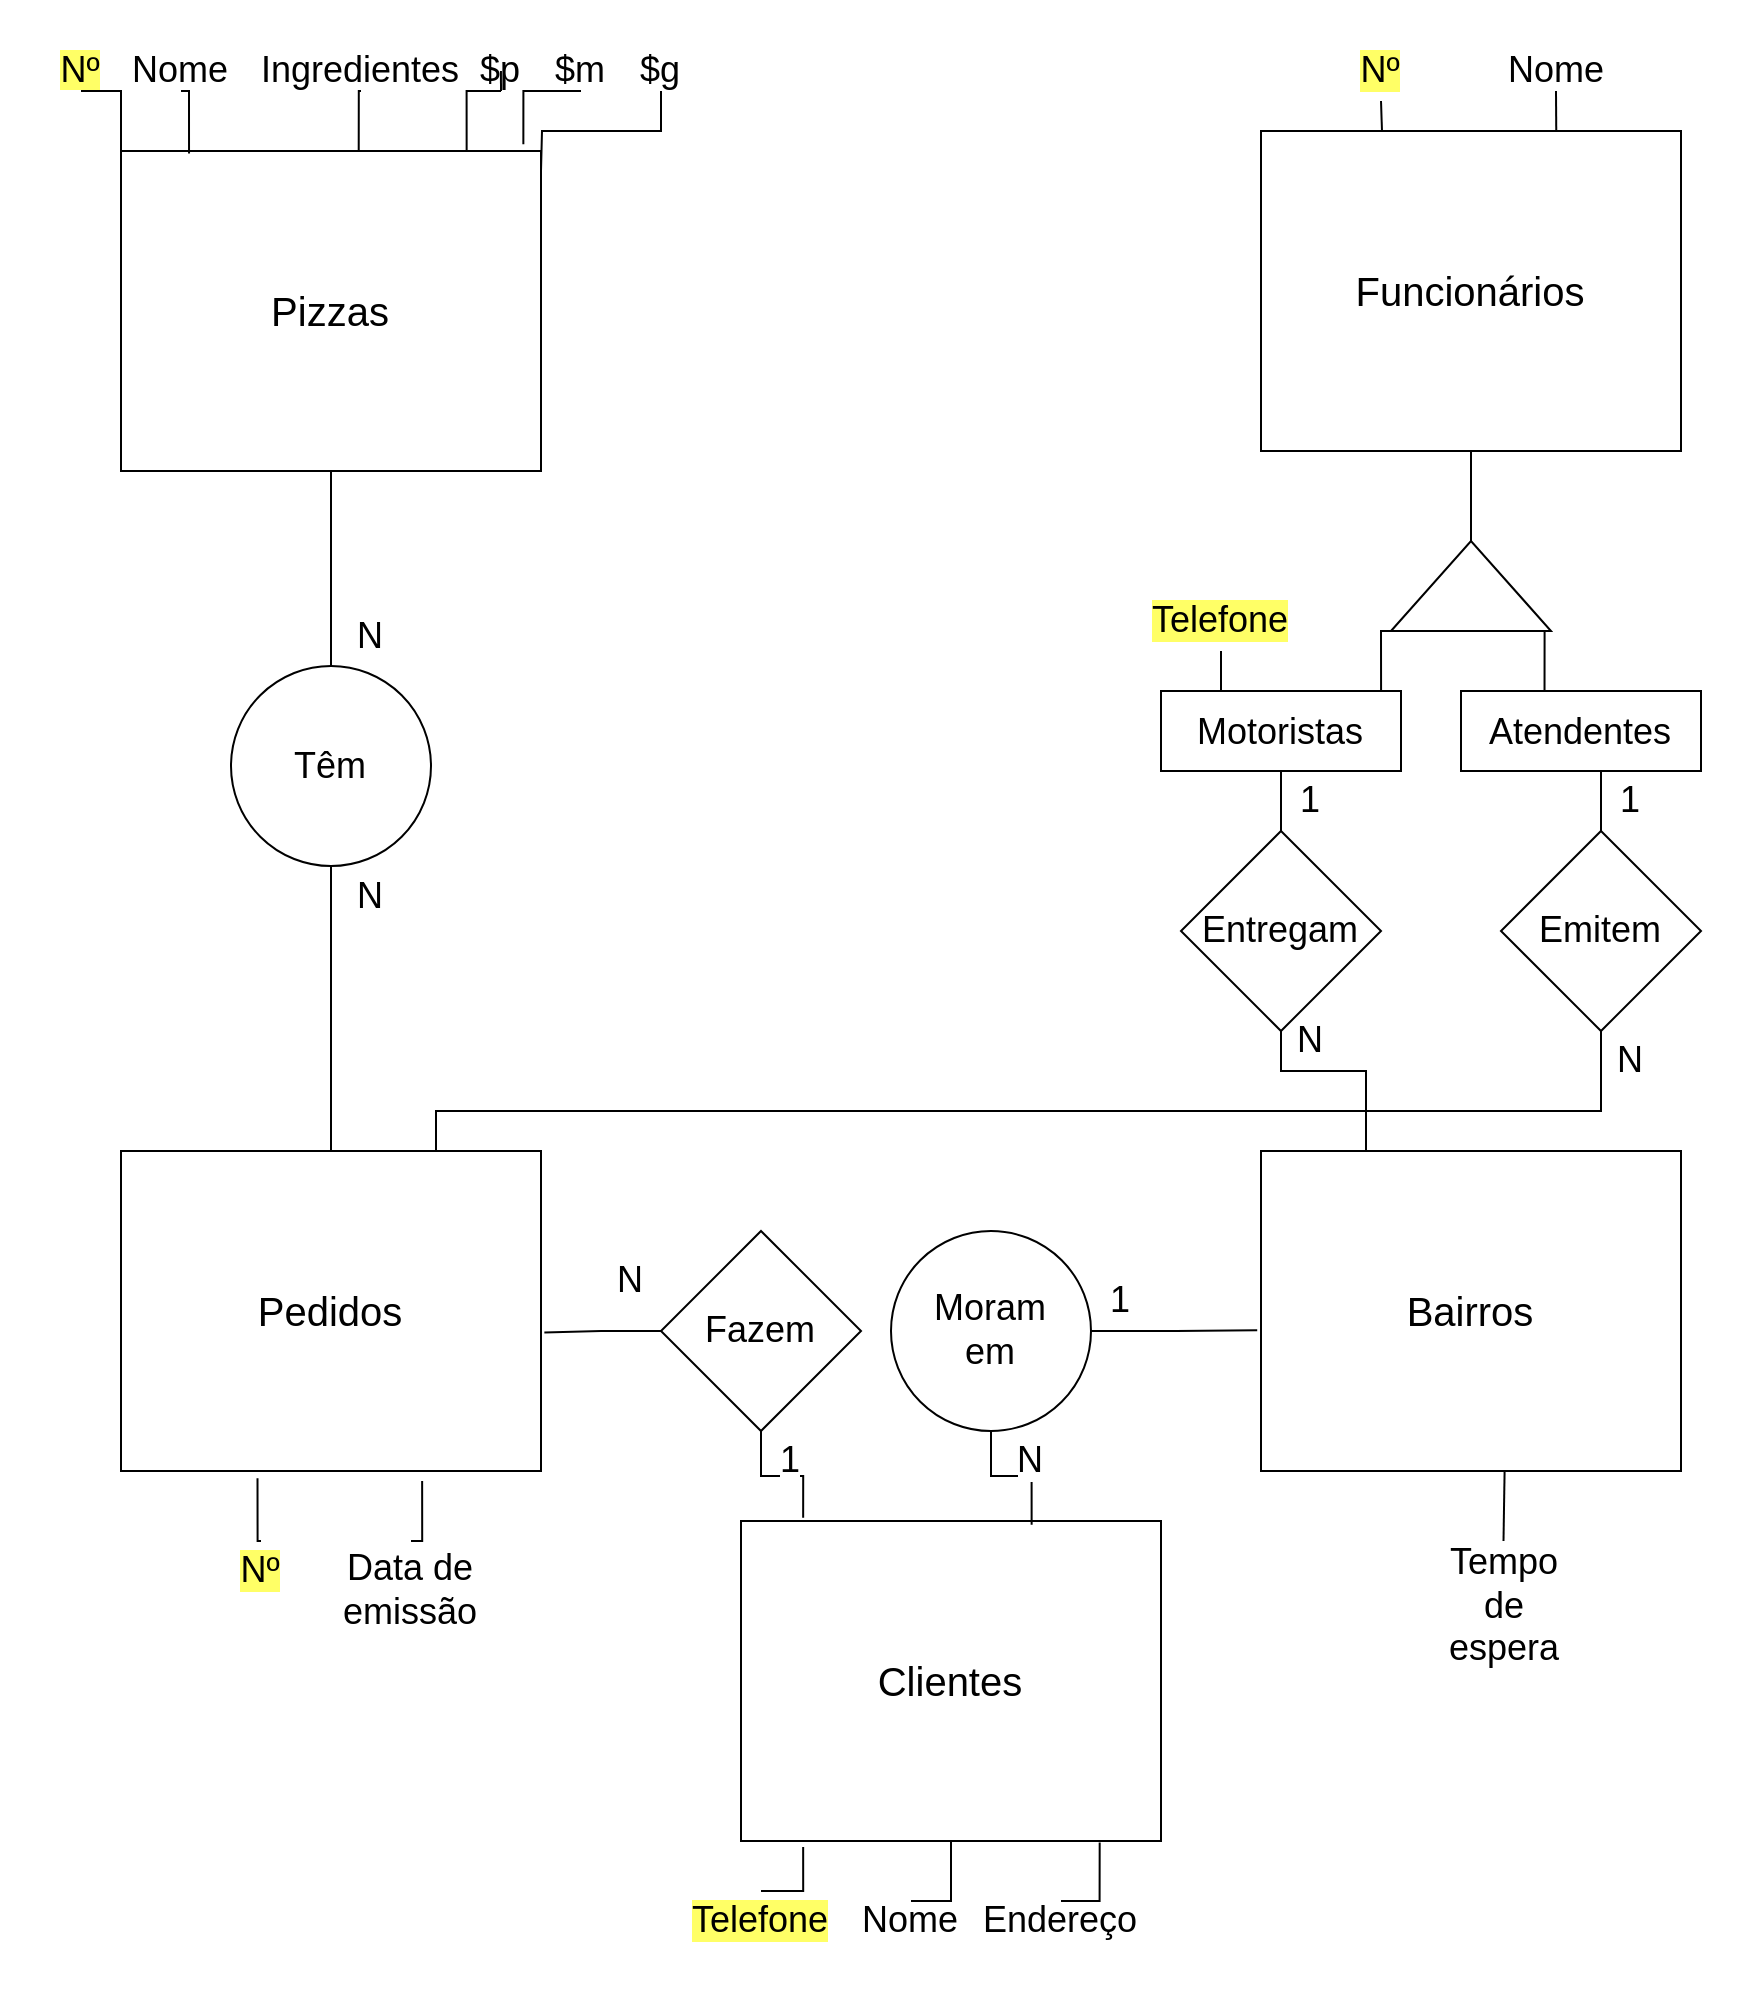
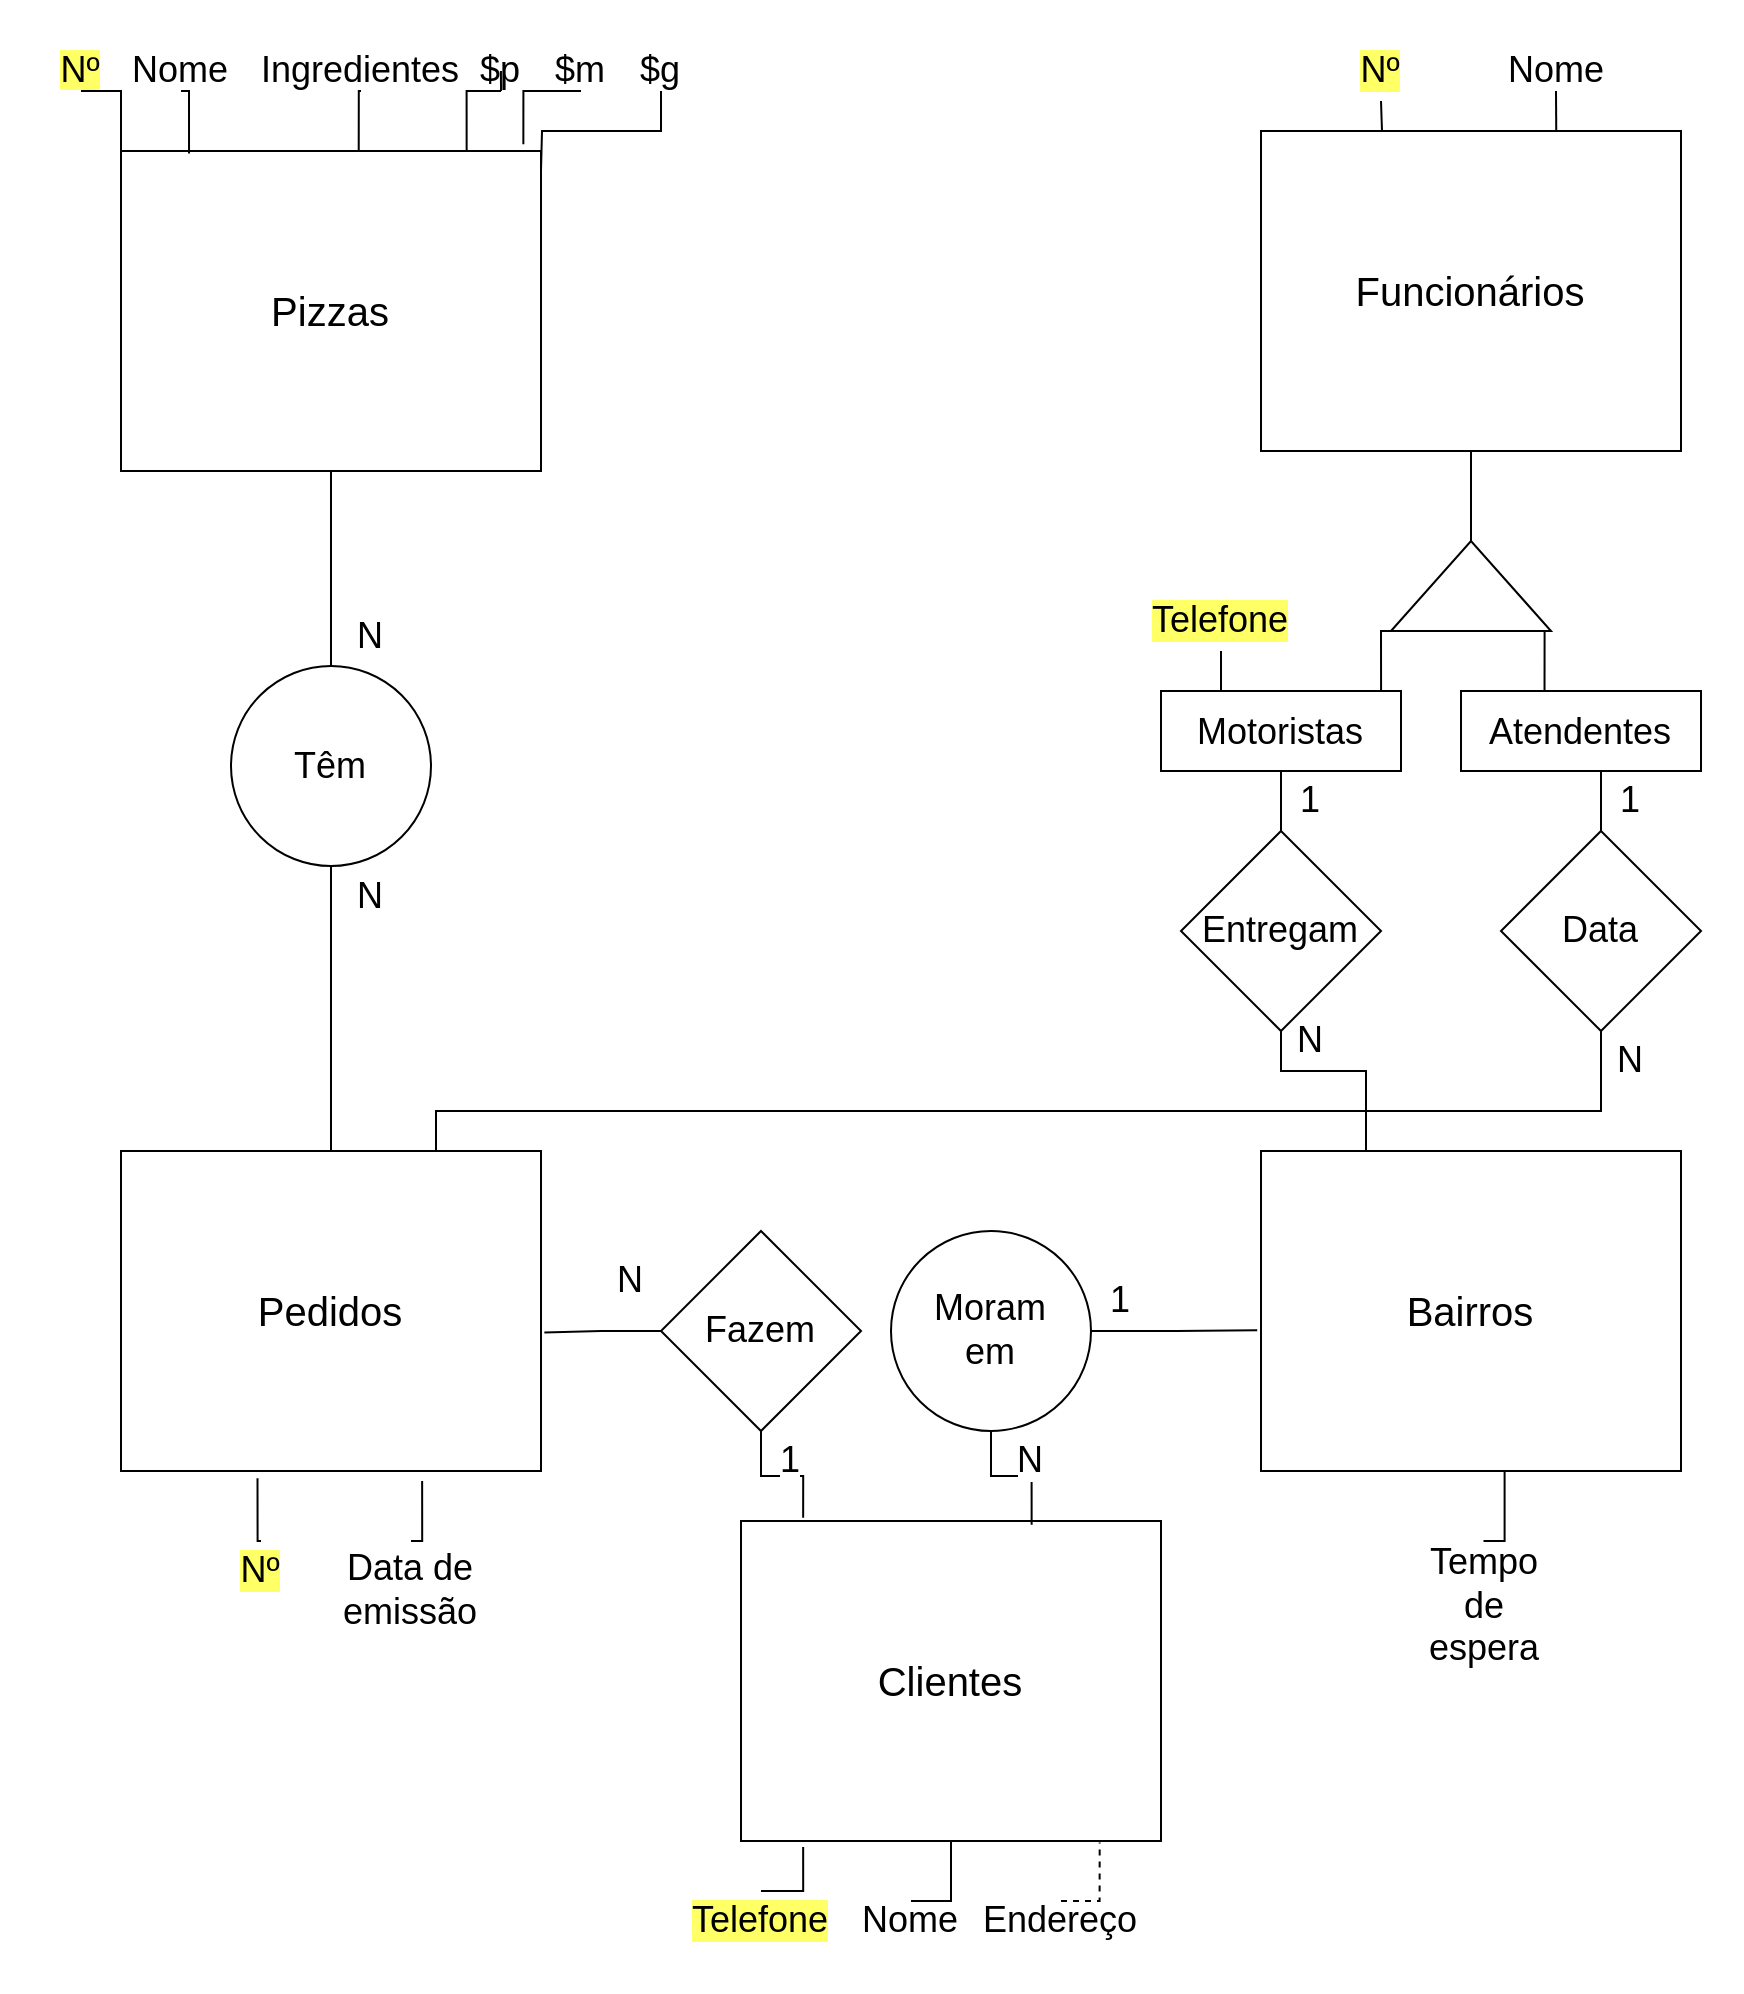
(1601, 931) -> (1601, 931)
(1504, 1606) -> (1484, 1606)
(1100, 1890) -> (1100, 1890)
